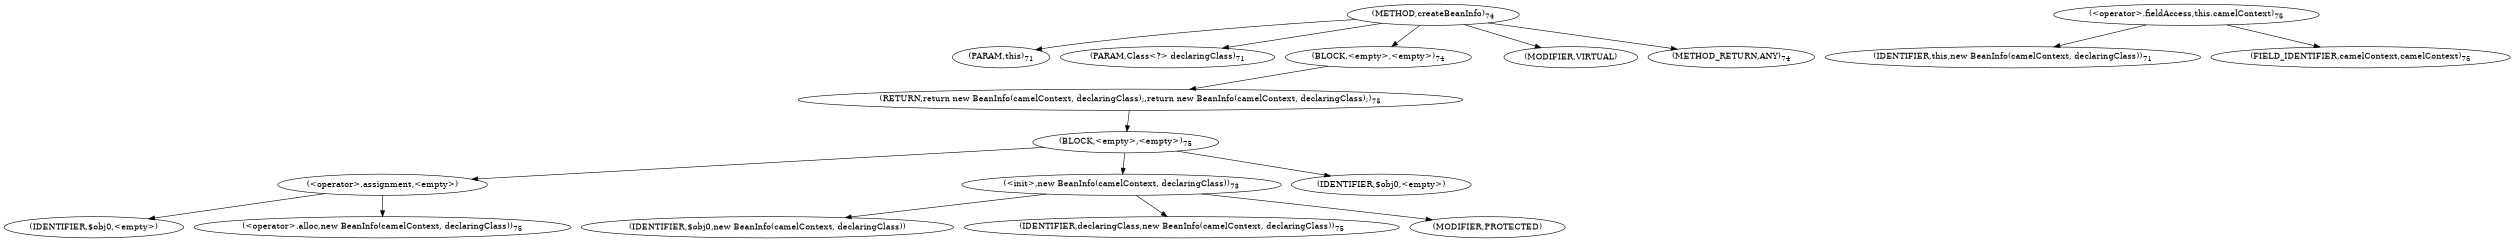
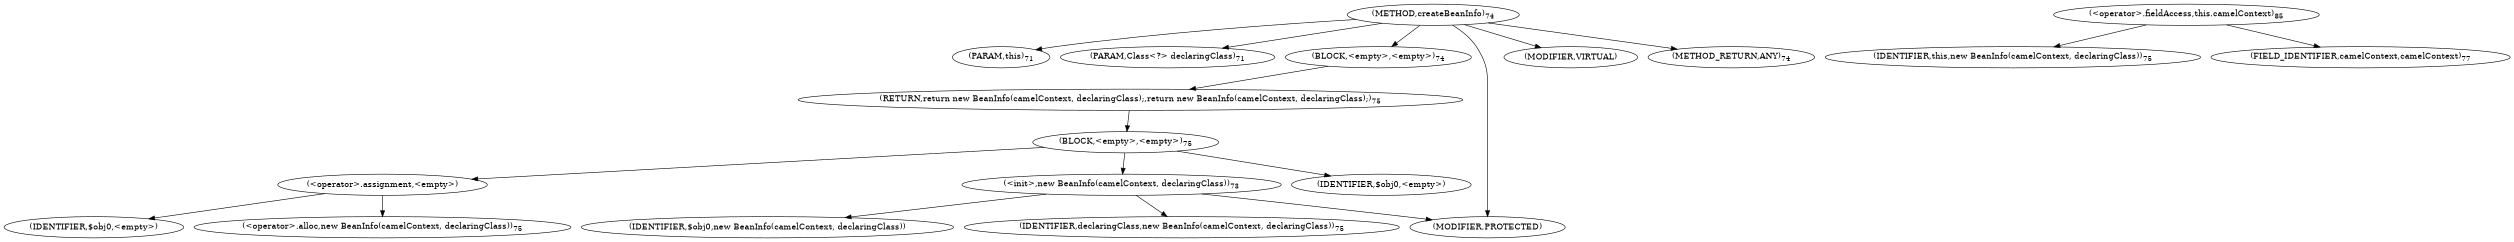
(2279, 14) -> (2279, 14)
(2148, 56) -> (2148, 56)
(2466, 56) -> (2466, 56)
none -> (1488, 111)
